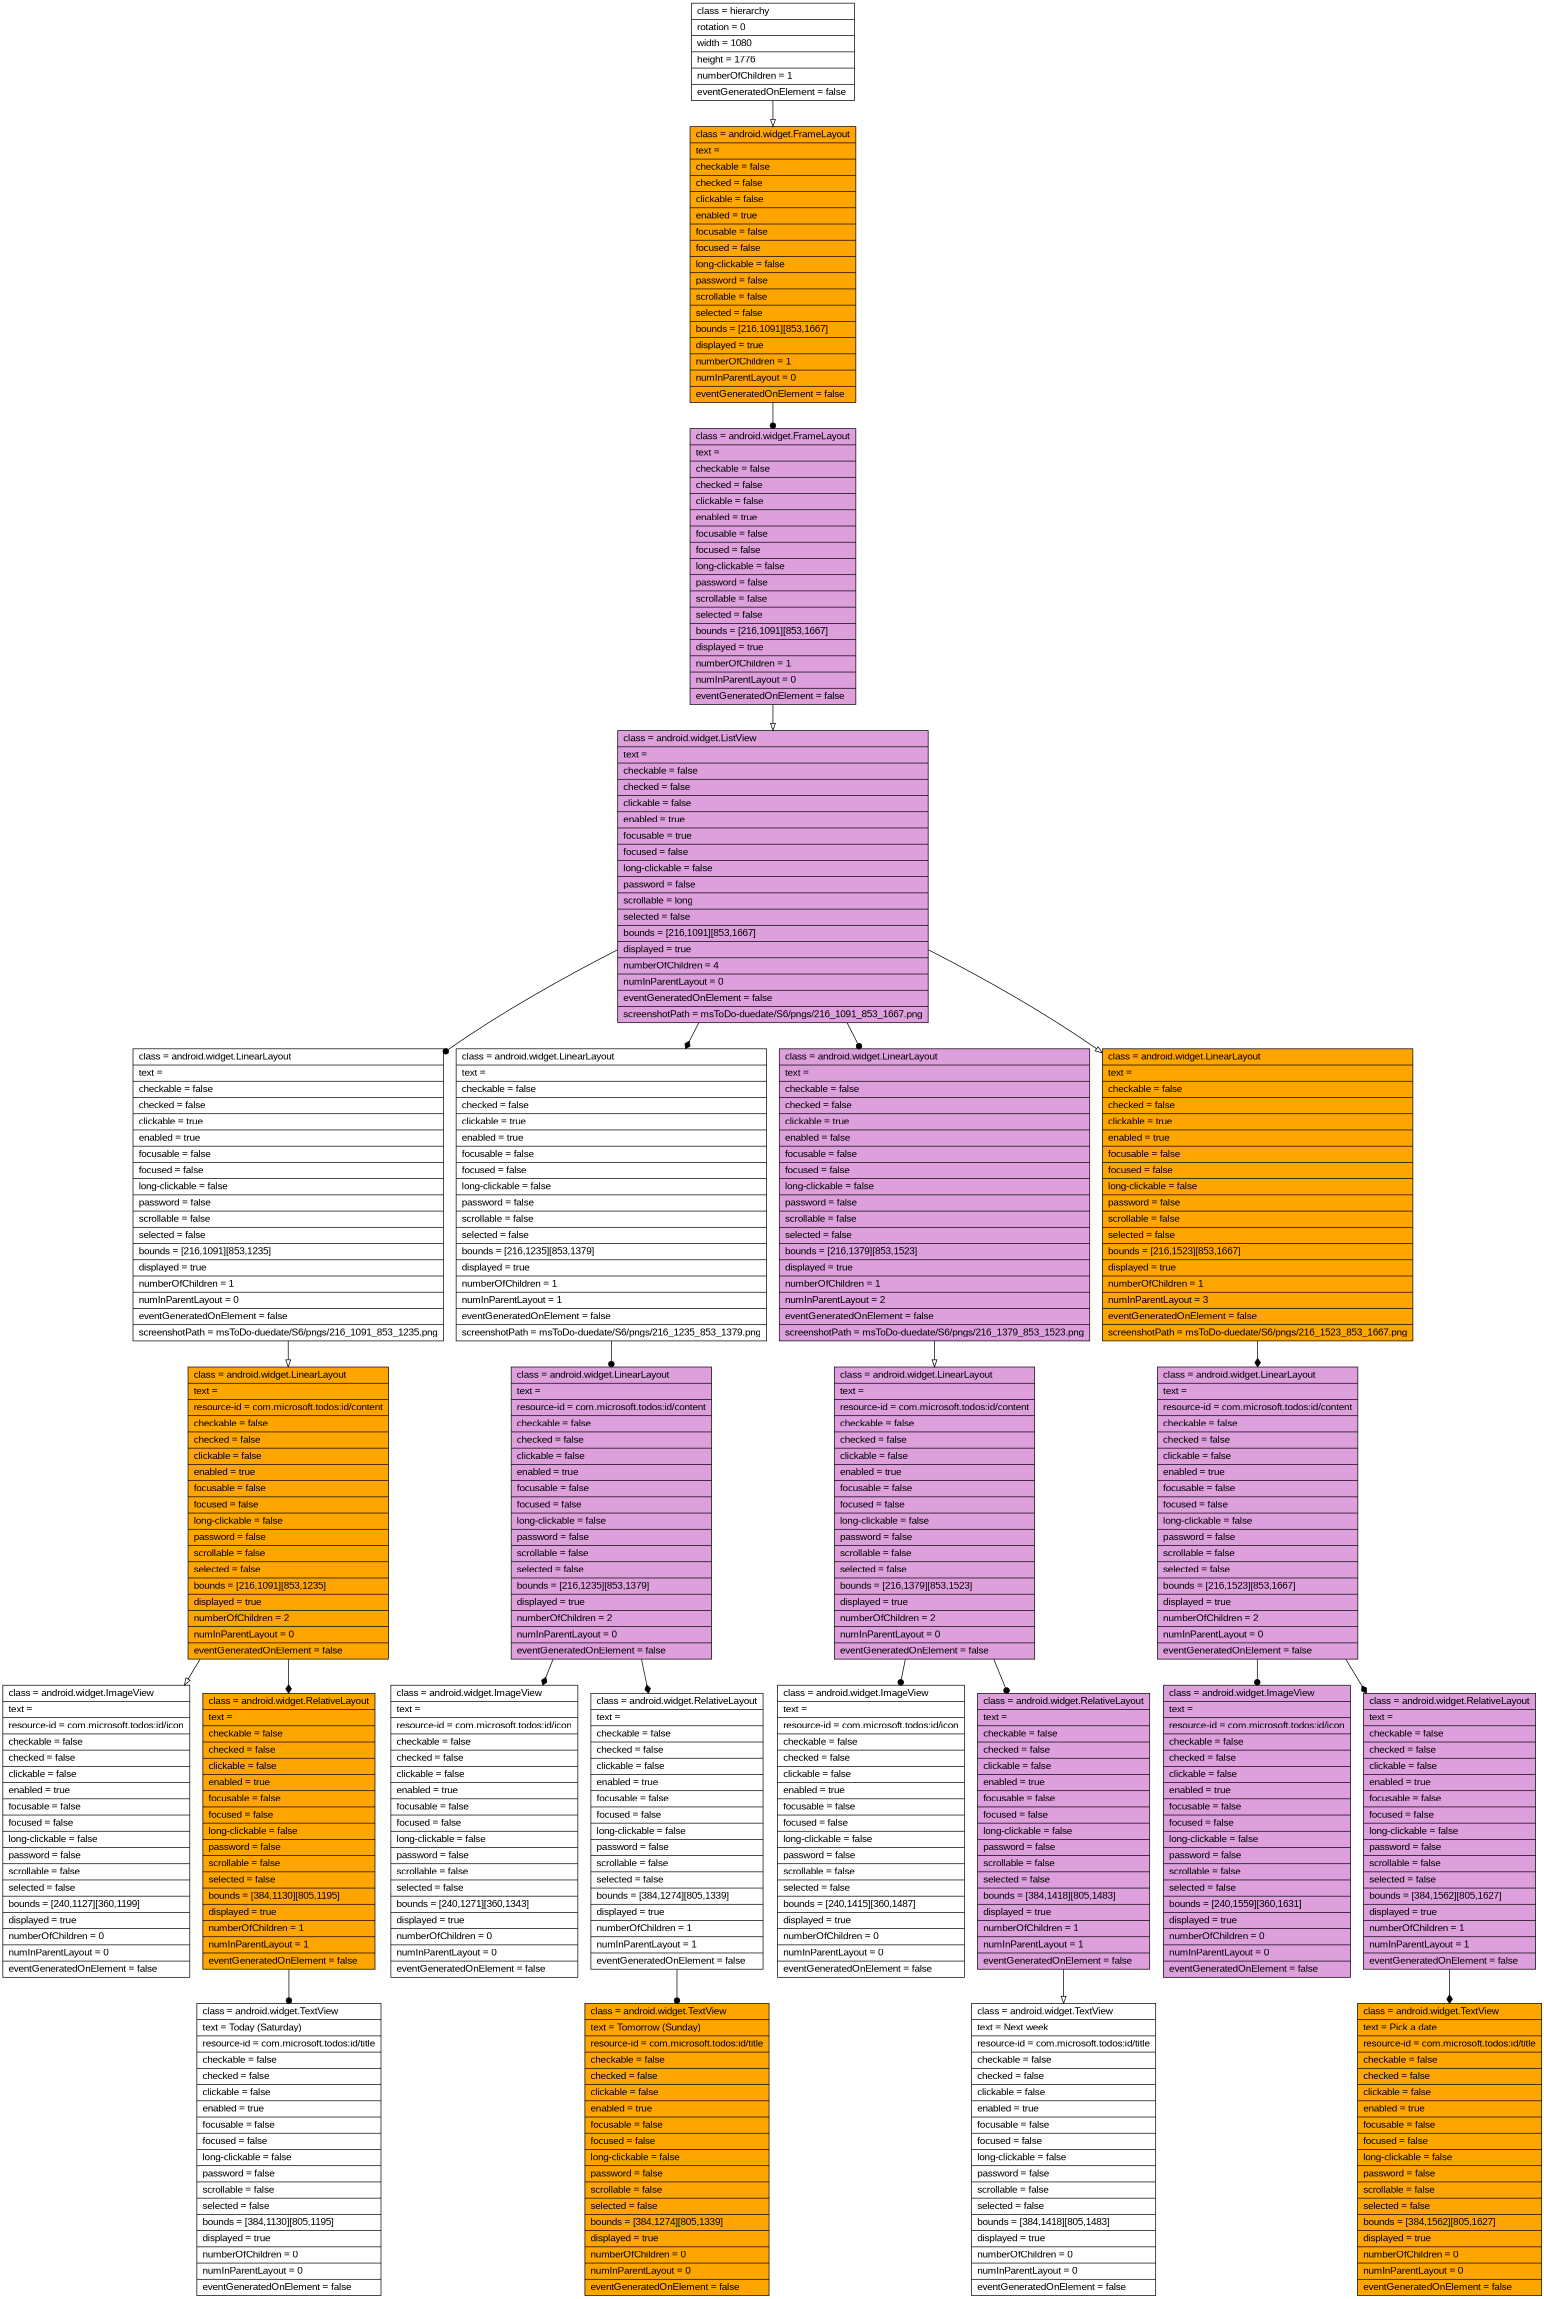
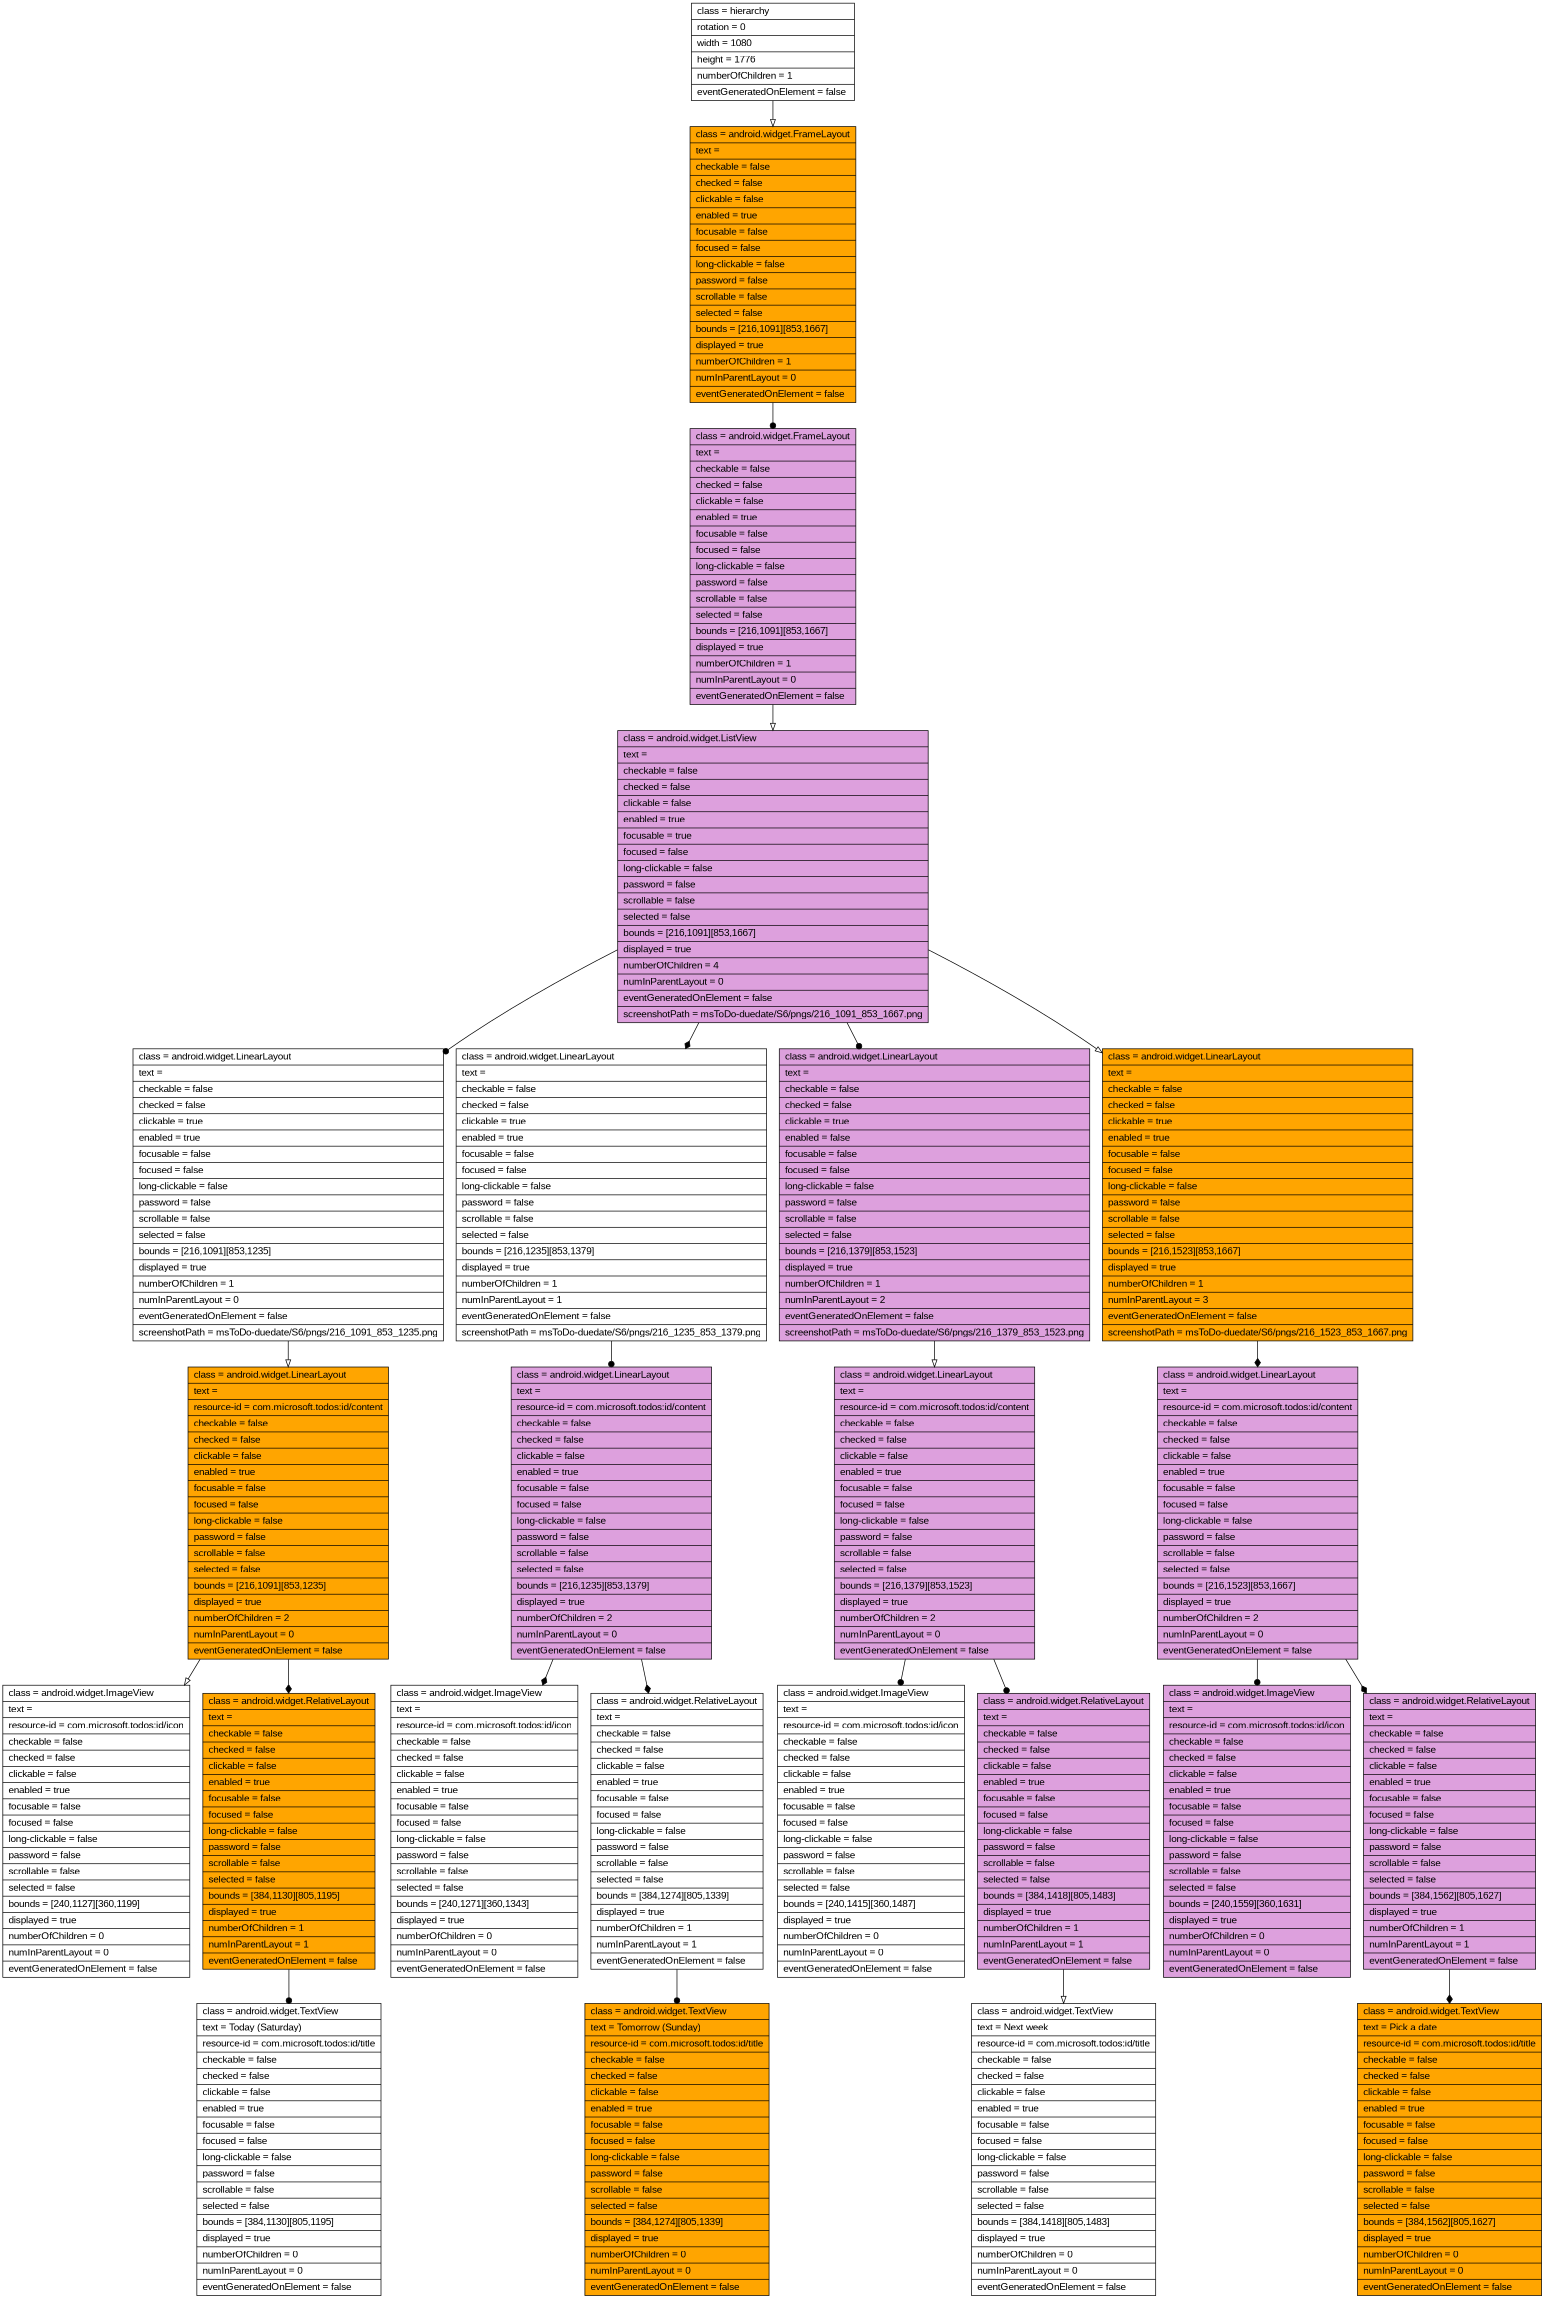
(658, 901) -> (659, 901)
